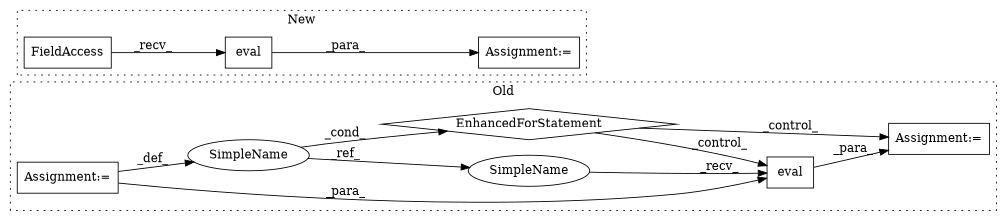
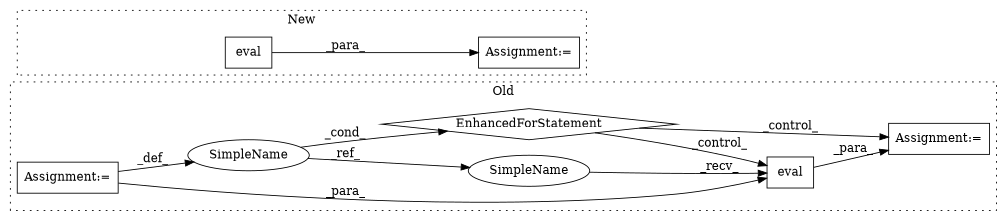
(68, 53) -> none
